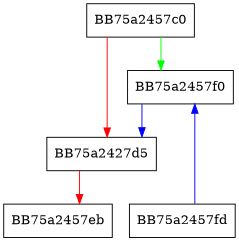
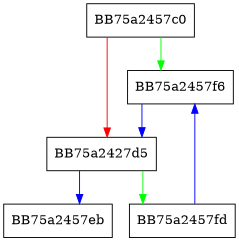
(180, 87) -> (180, 87)
(80, 183) -> (80, 183)
none -> (143, 183)
